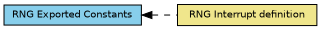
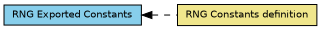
(247, 15) -> (247, 15)
